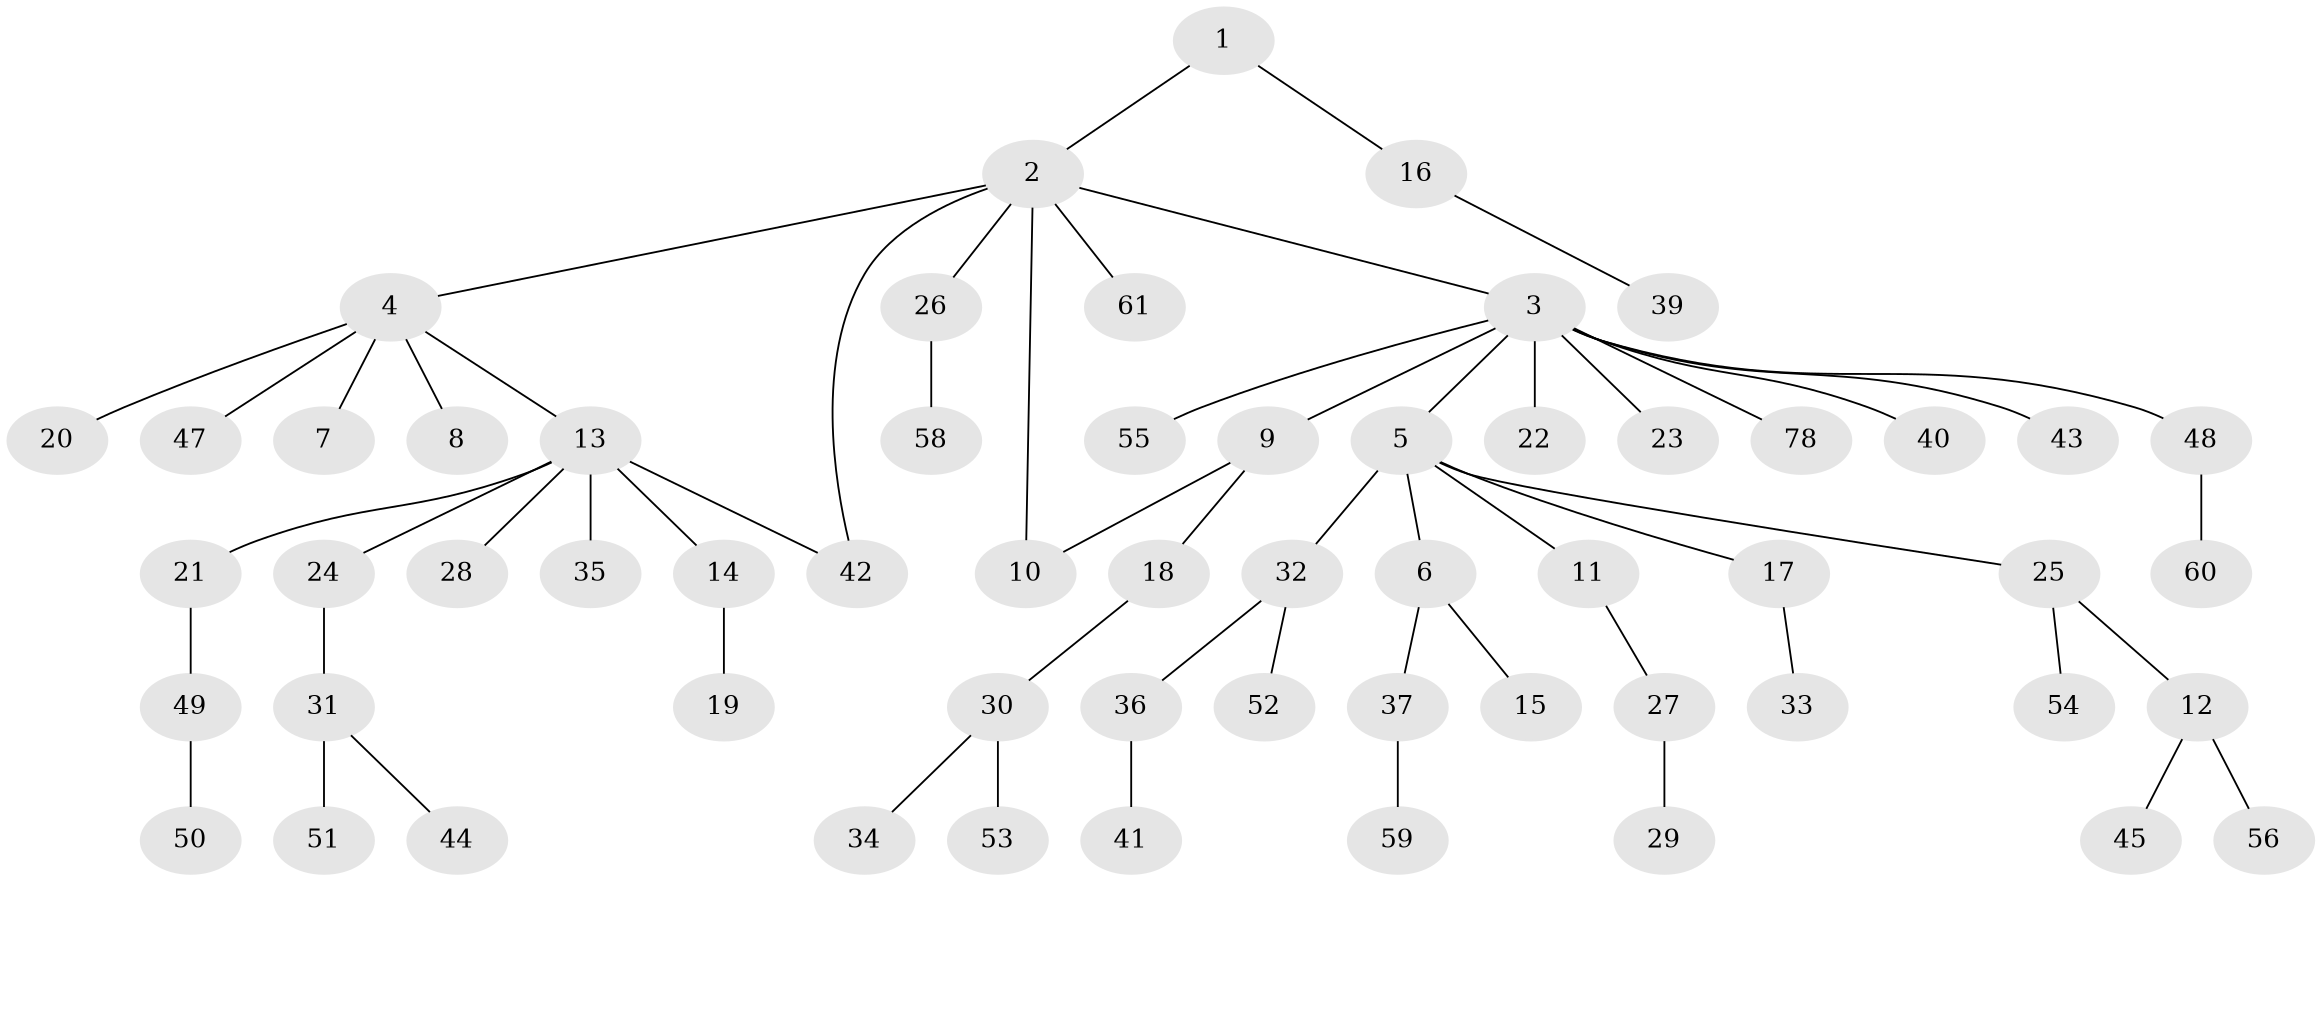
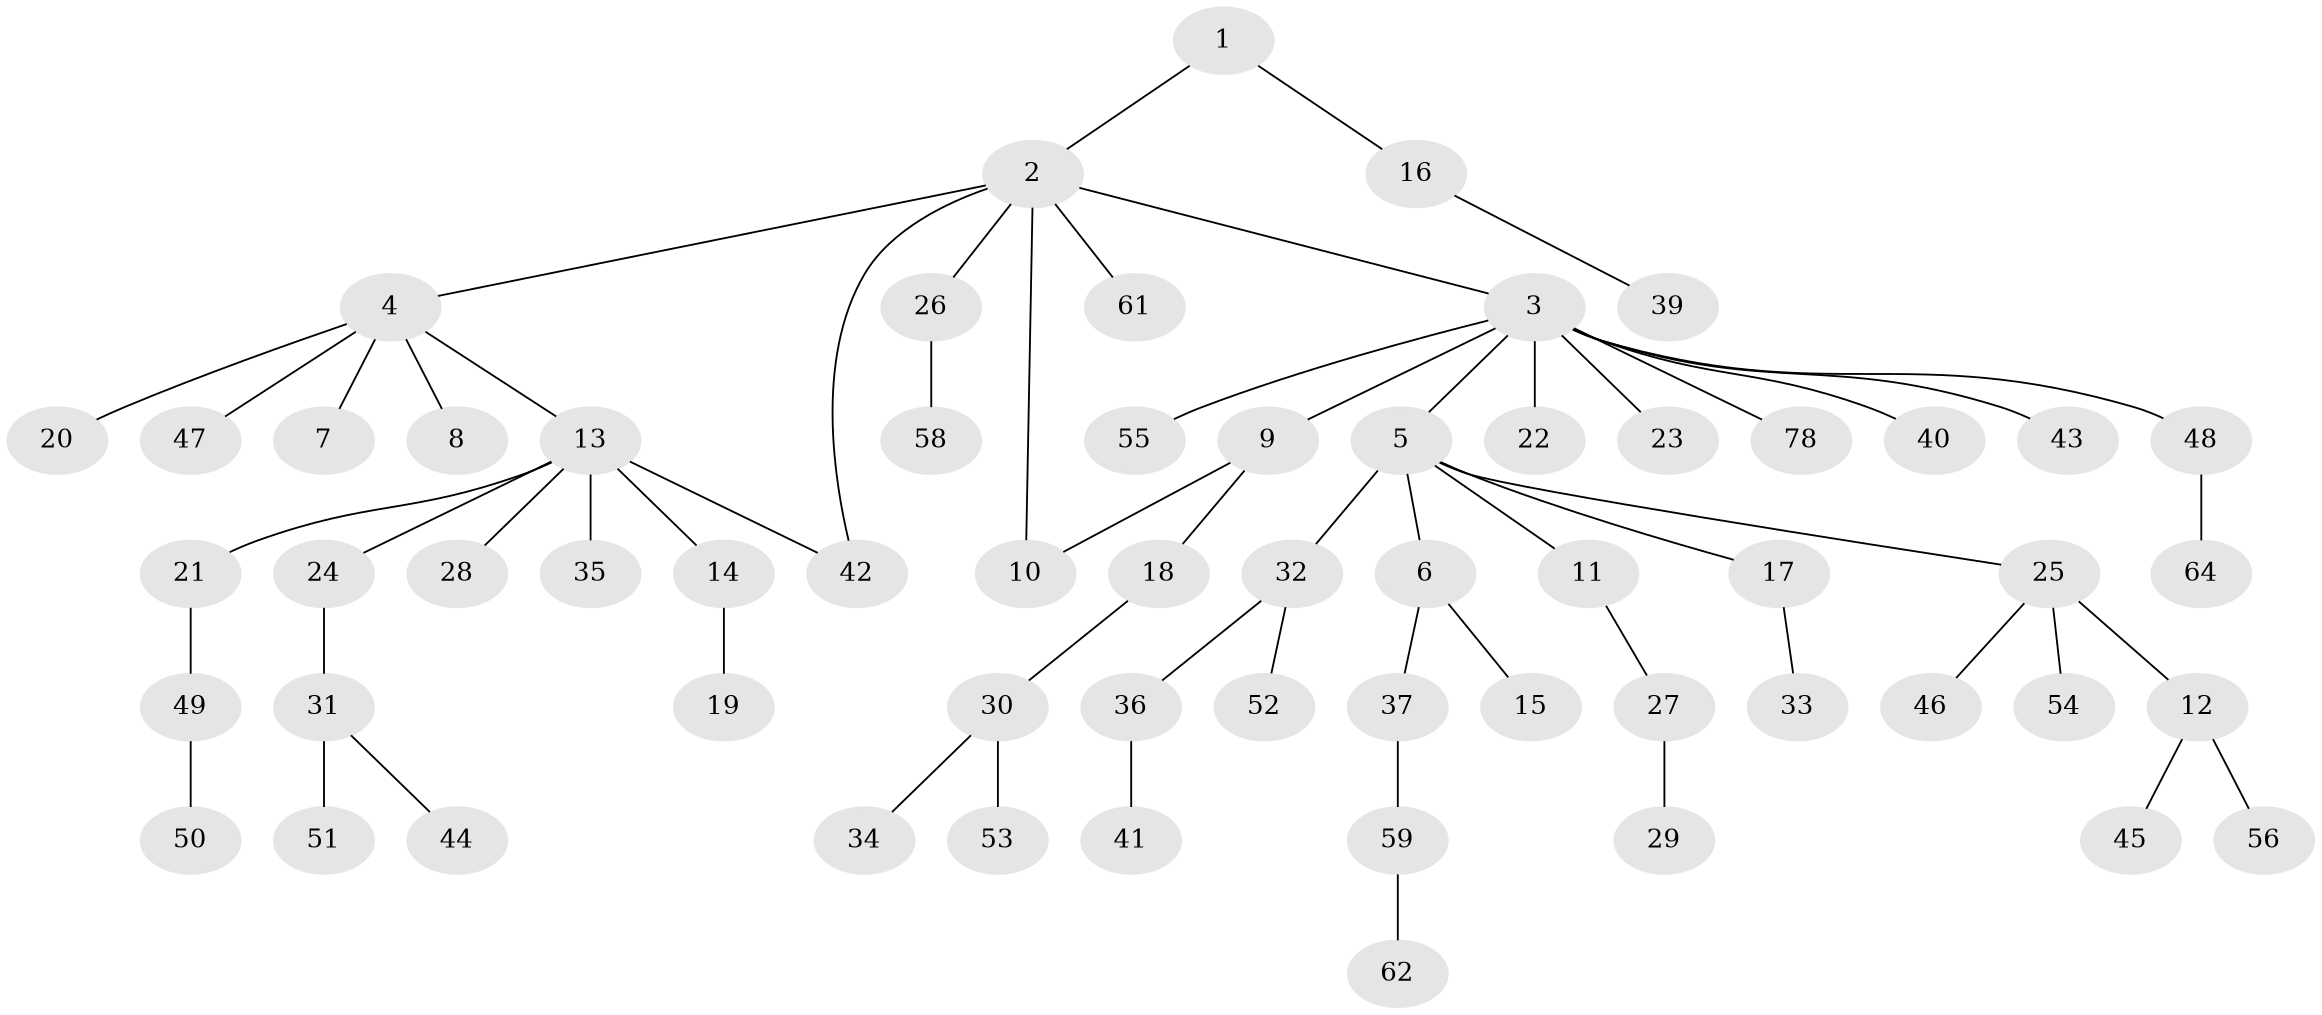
(2201, 574) -> (2201, 574)
none -> (1931, 707)
none -> (1398, 974)
